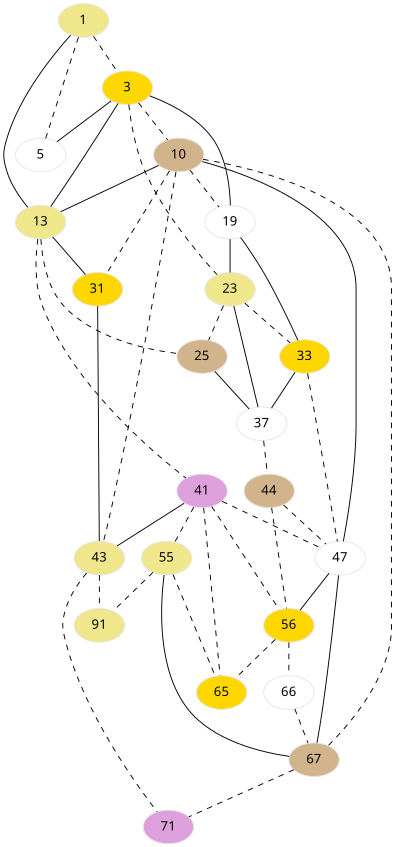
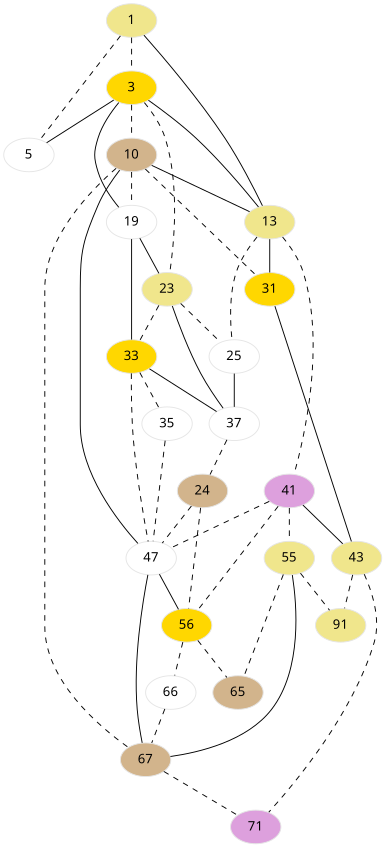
(142, 357) -> none
(202, 357) -> (234, 357)
none -> (167, 424)
(269, 491) -> (203, 491)
(212, 592) -> none
(222, 693) -> (238, 693)
